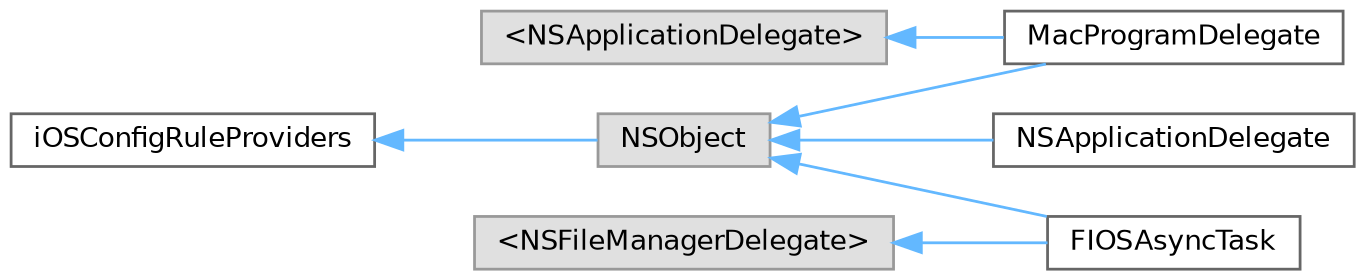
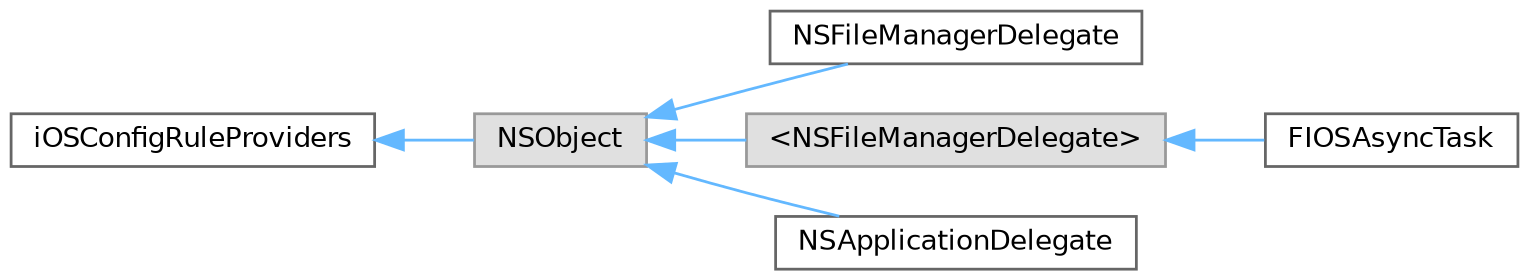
(684, 37) -> none
(1174, 37) -> (956, 37)
(923, 190) -> (711, 140)
